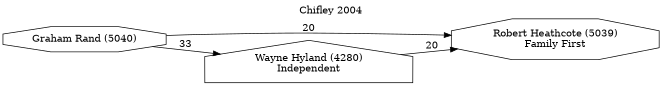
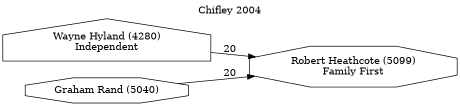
(555, 39) -> (353, 67)
(183, 50) -> none
